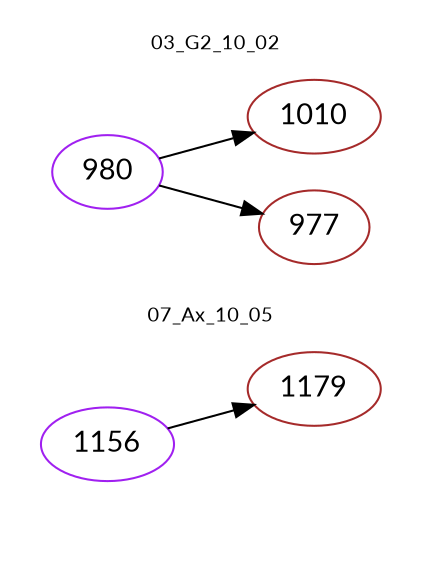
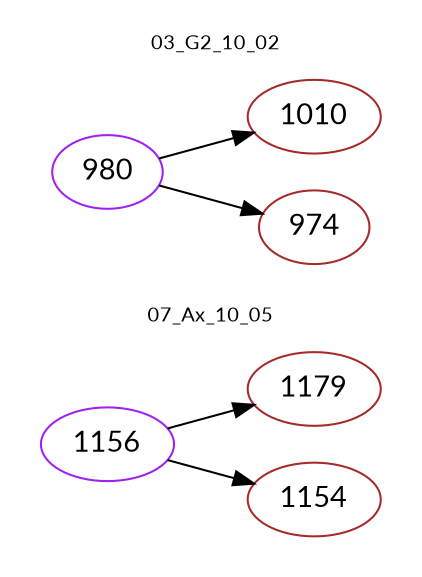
(314, 227) -> (314, 227)
none -> (314, 500)
